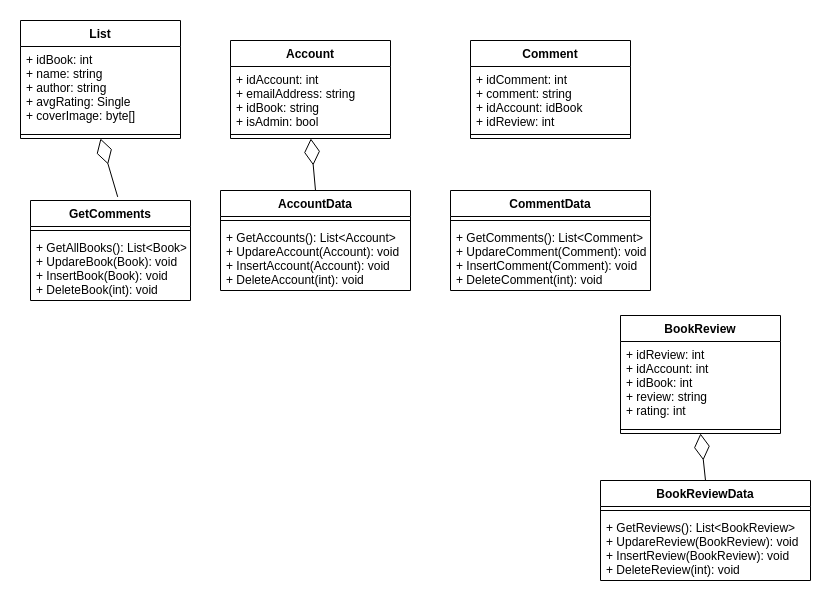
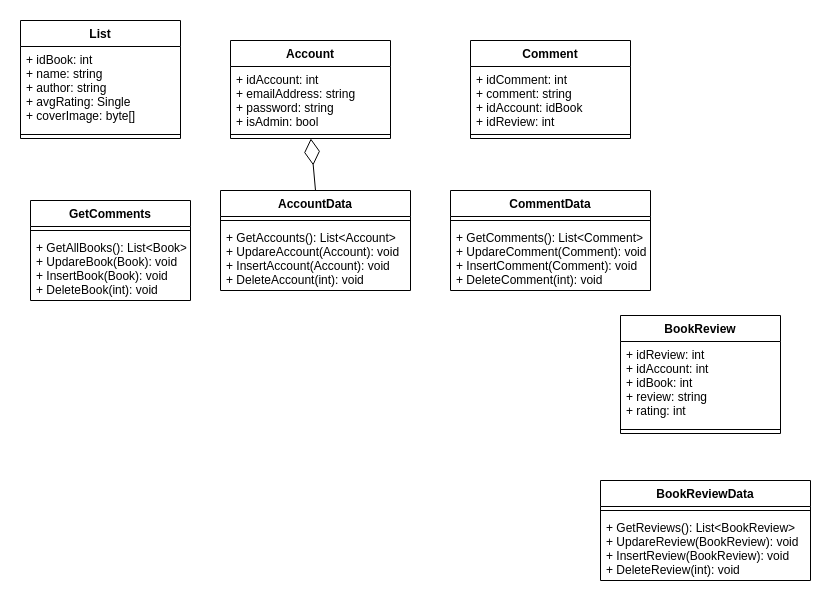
(282, 80) -> (282, 80)
(113, 180) -> none
(704, 470) -> none
